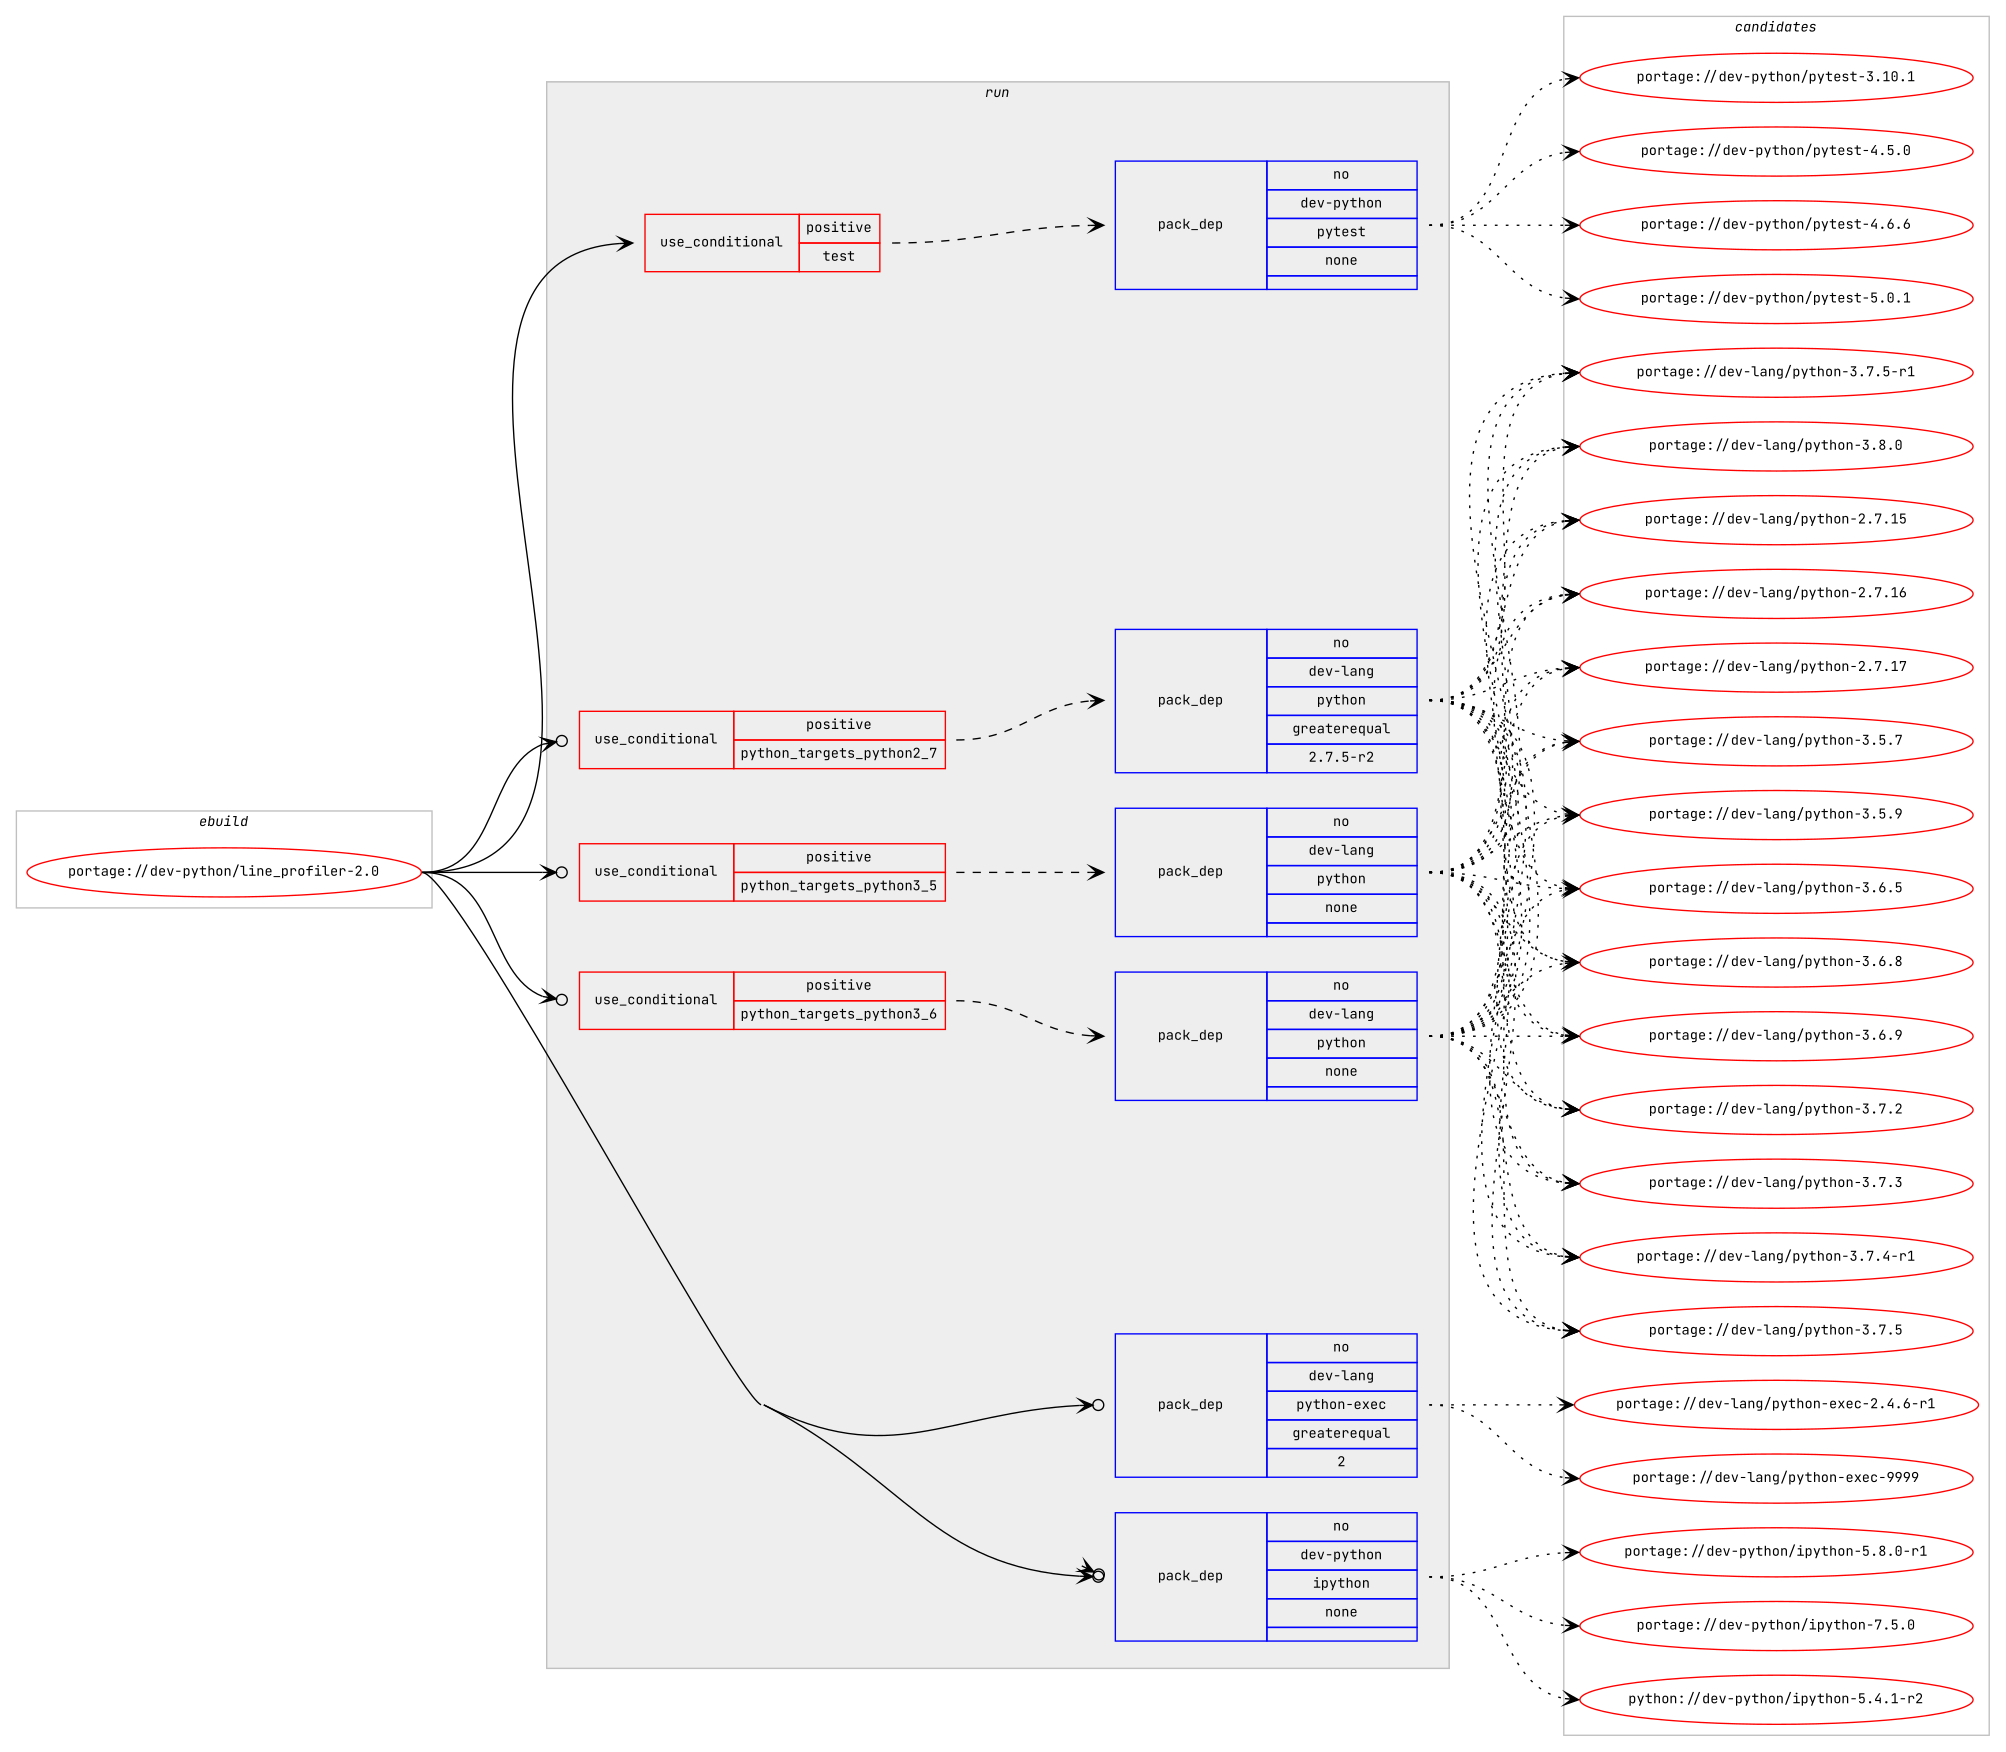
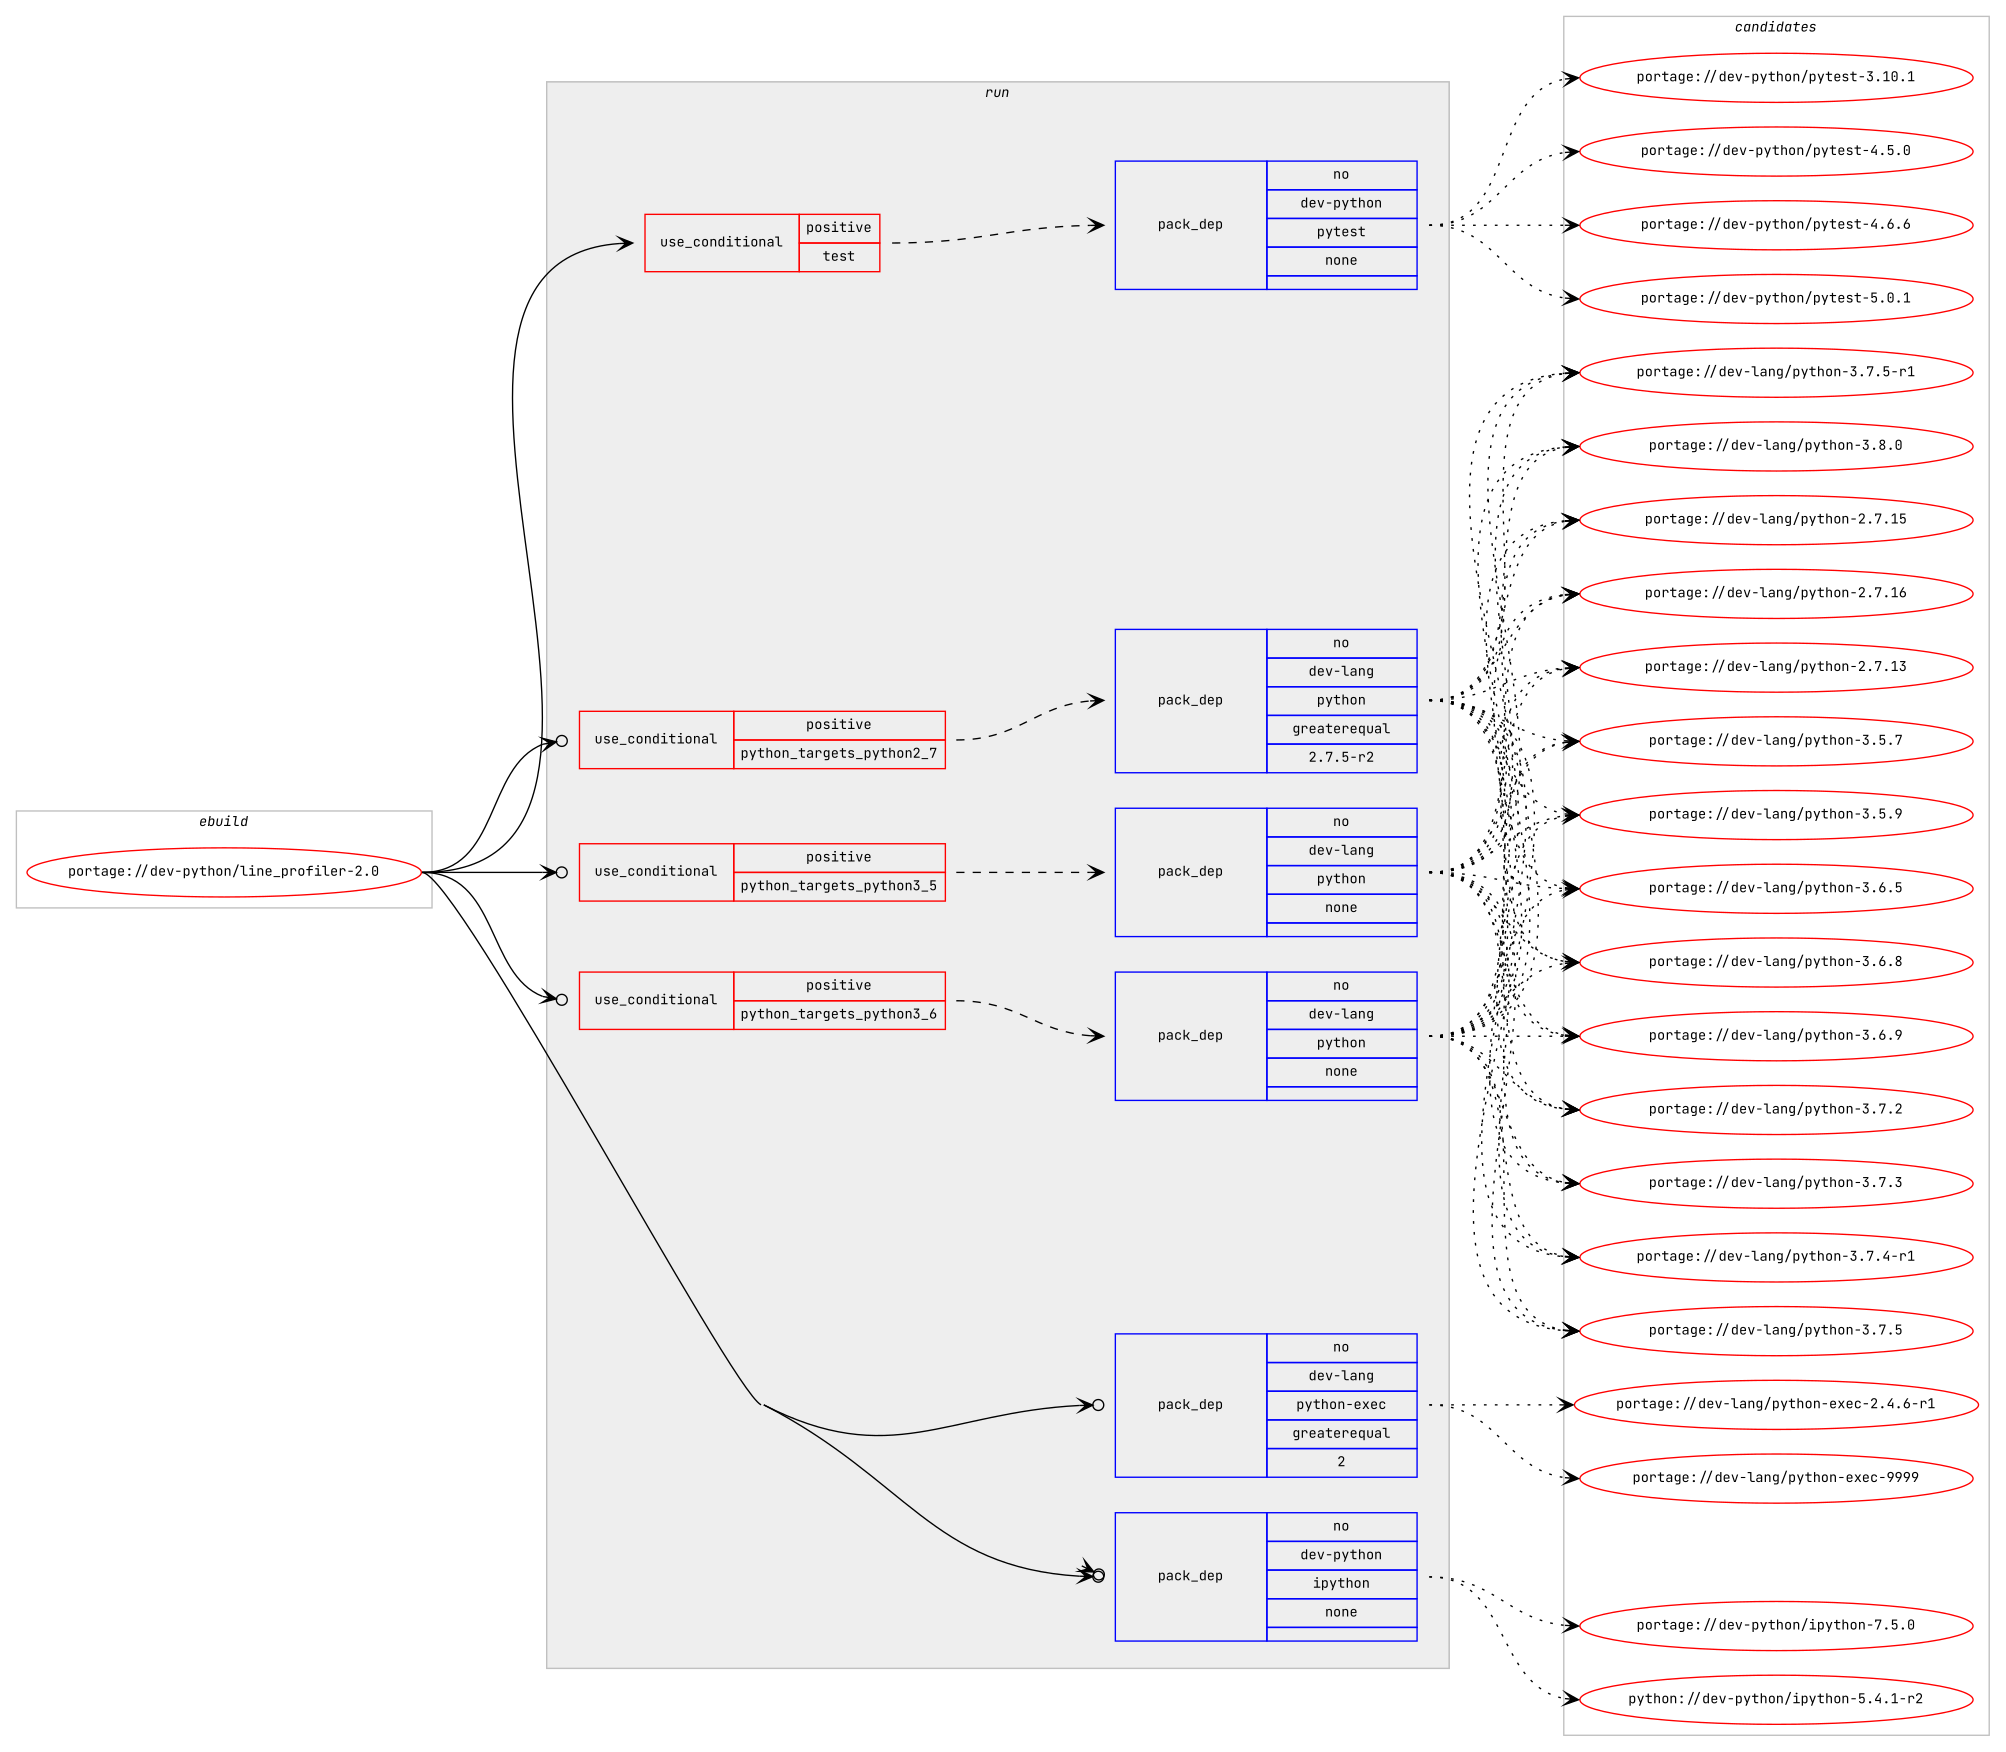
(1776, 668) -> (1776, 668)
(1776, 1552) -> none
